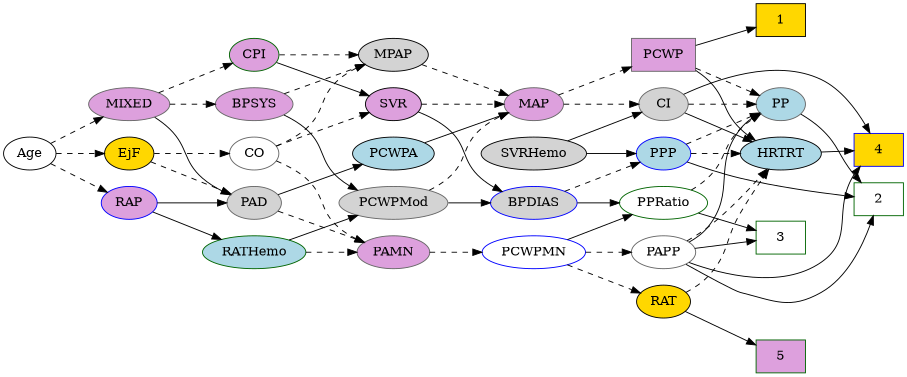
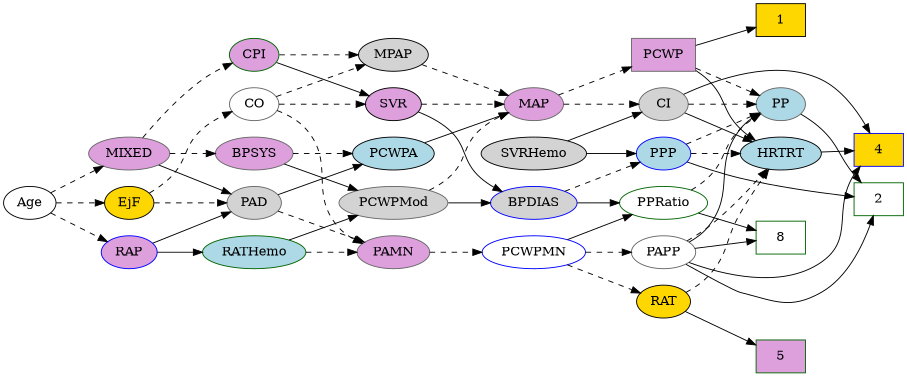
(315, 83) -> (313, 154)
(781, 238) -> (781, 238)
